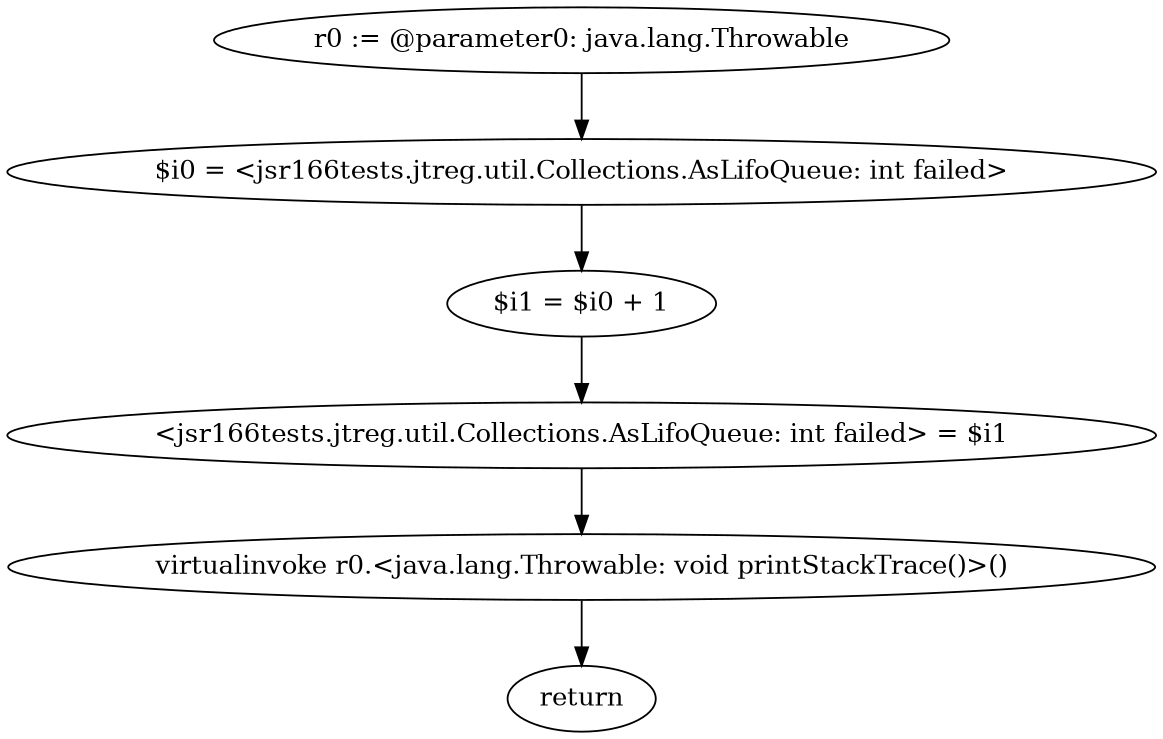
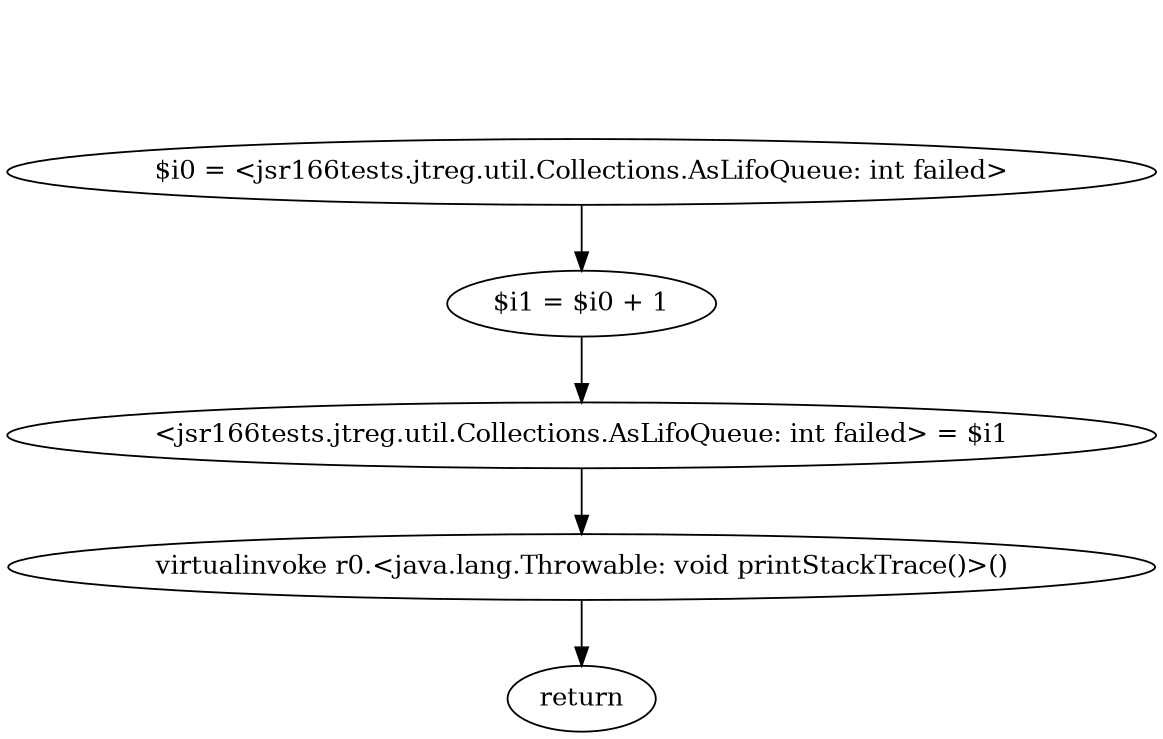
(582, 40) -> none
